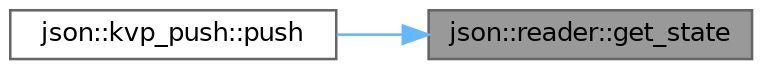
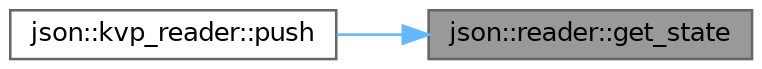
(173, 35) -> (173, 35)
